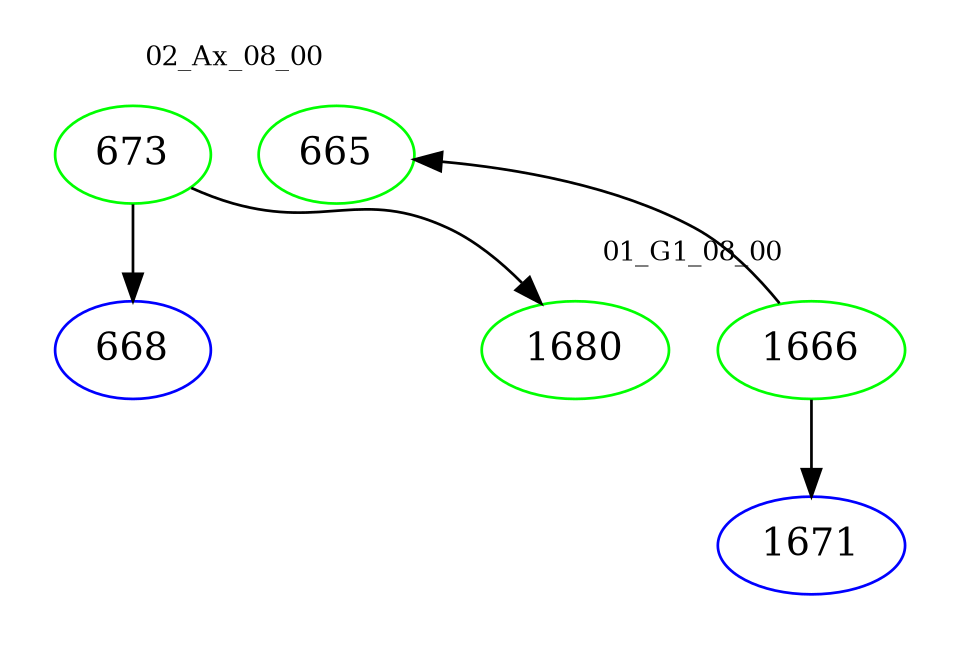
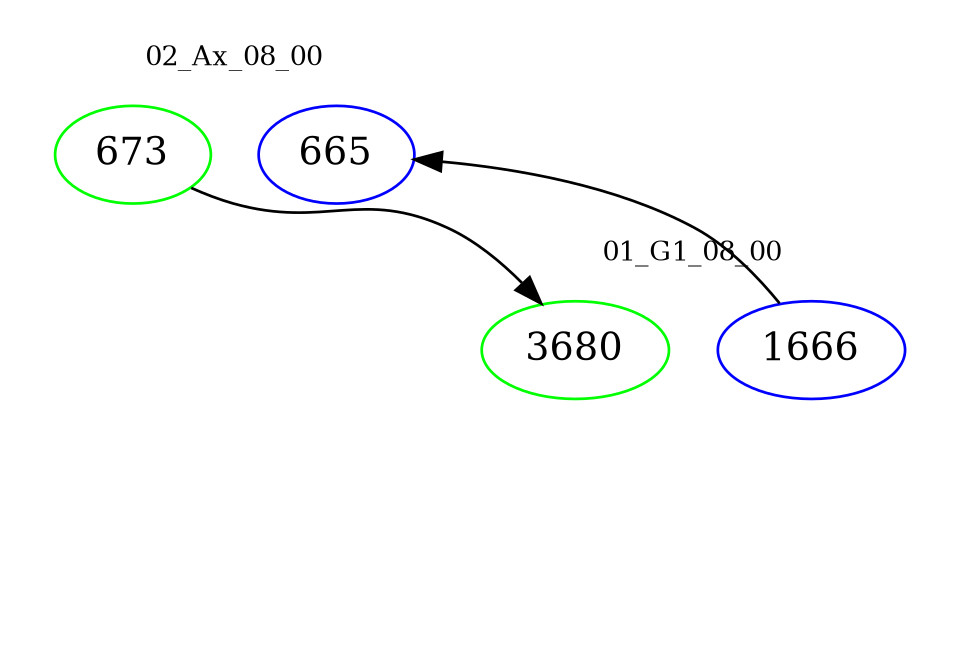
(337, 155) -> (337, 155)
(133, 350) -> none
(575, 350) -> (575, 350)
(811, 350) -> (811, 350)
(811, 545) -> none
